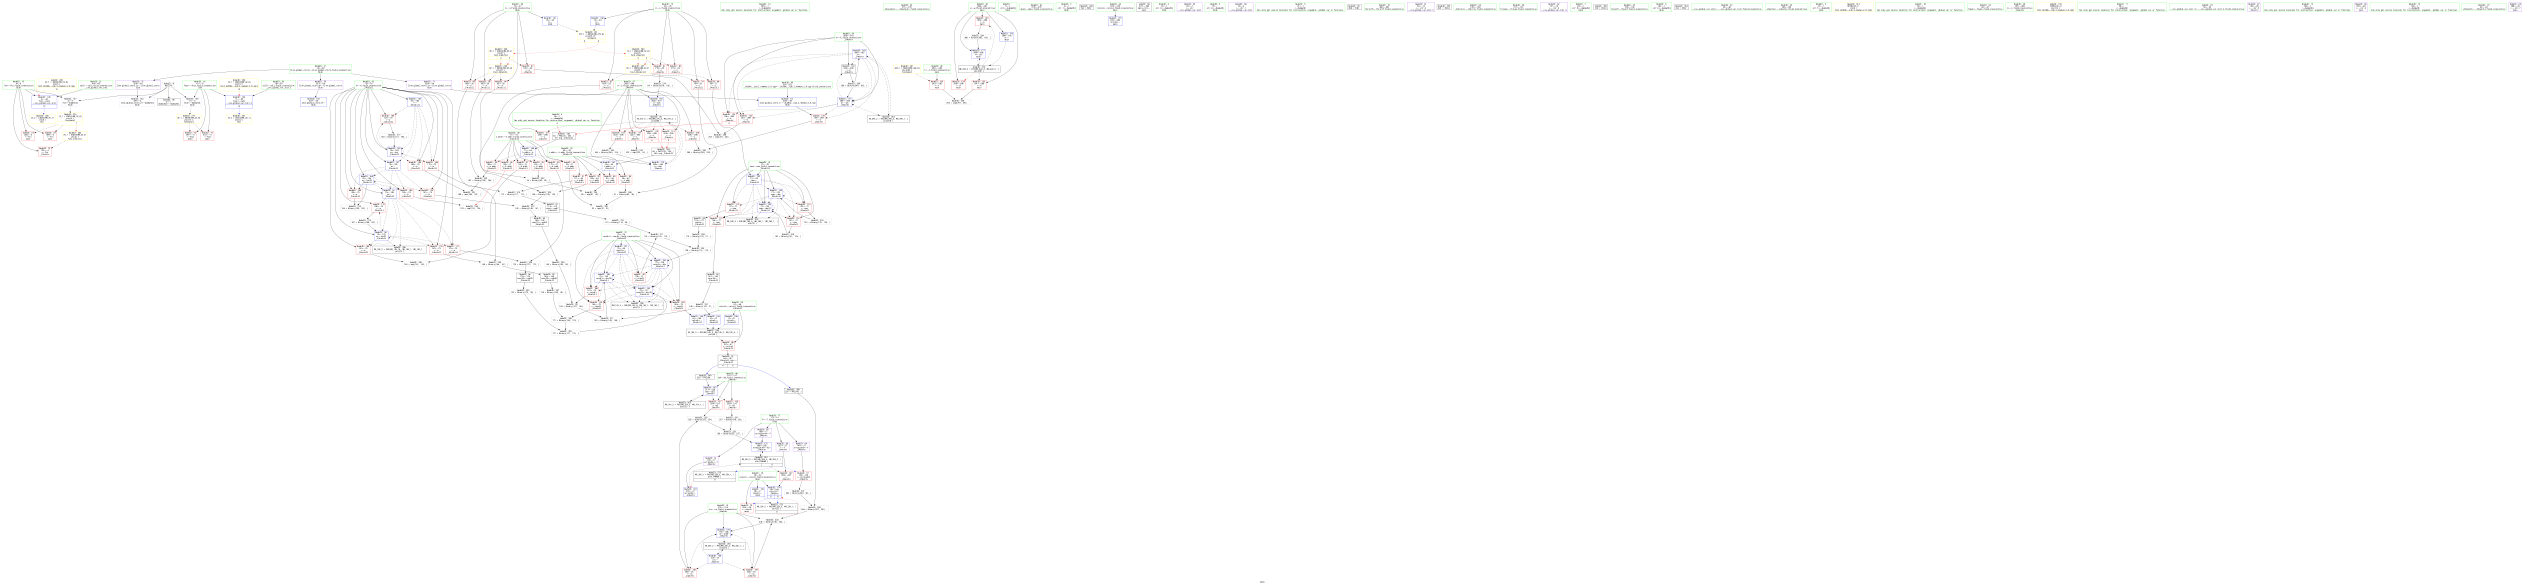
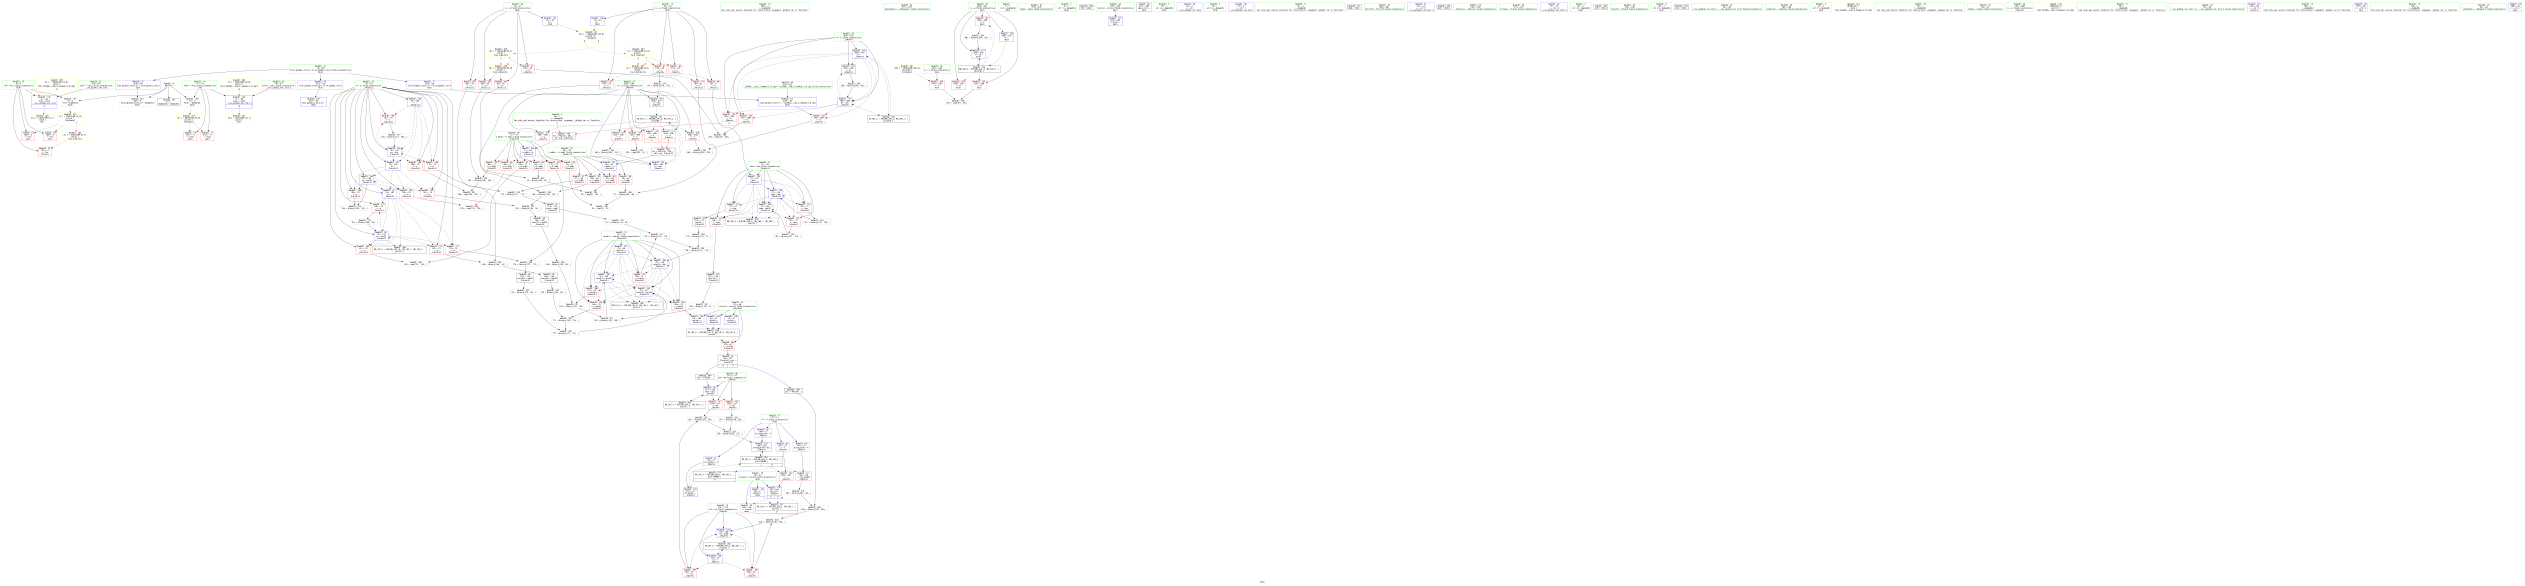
(857, 71) -> (854, 45)
(706, 311) -> (726, 312)
(748, 516) -> (704, 534)
